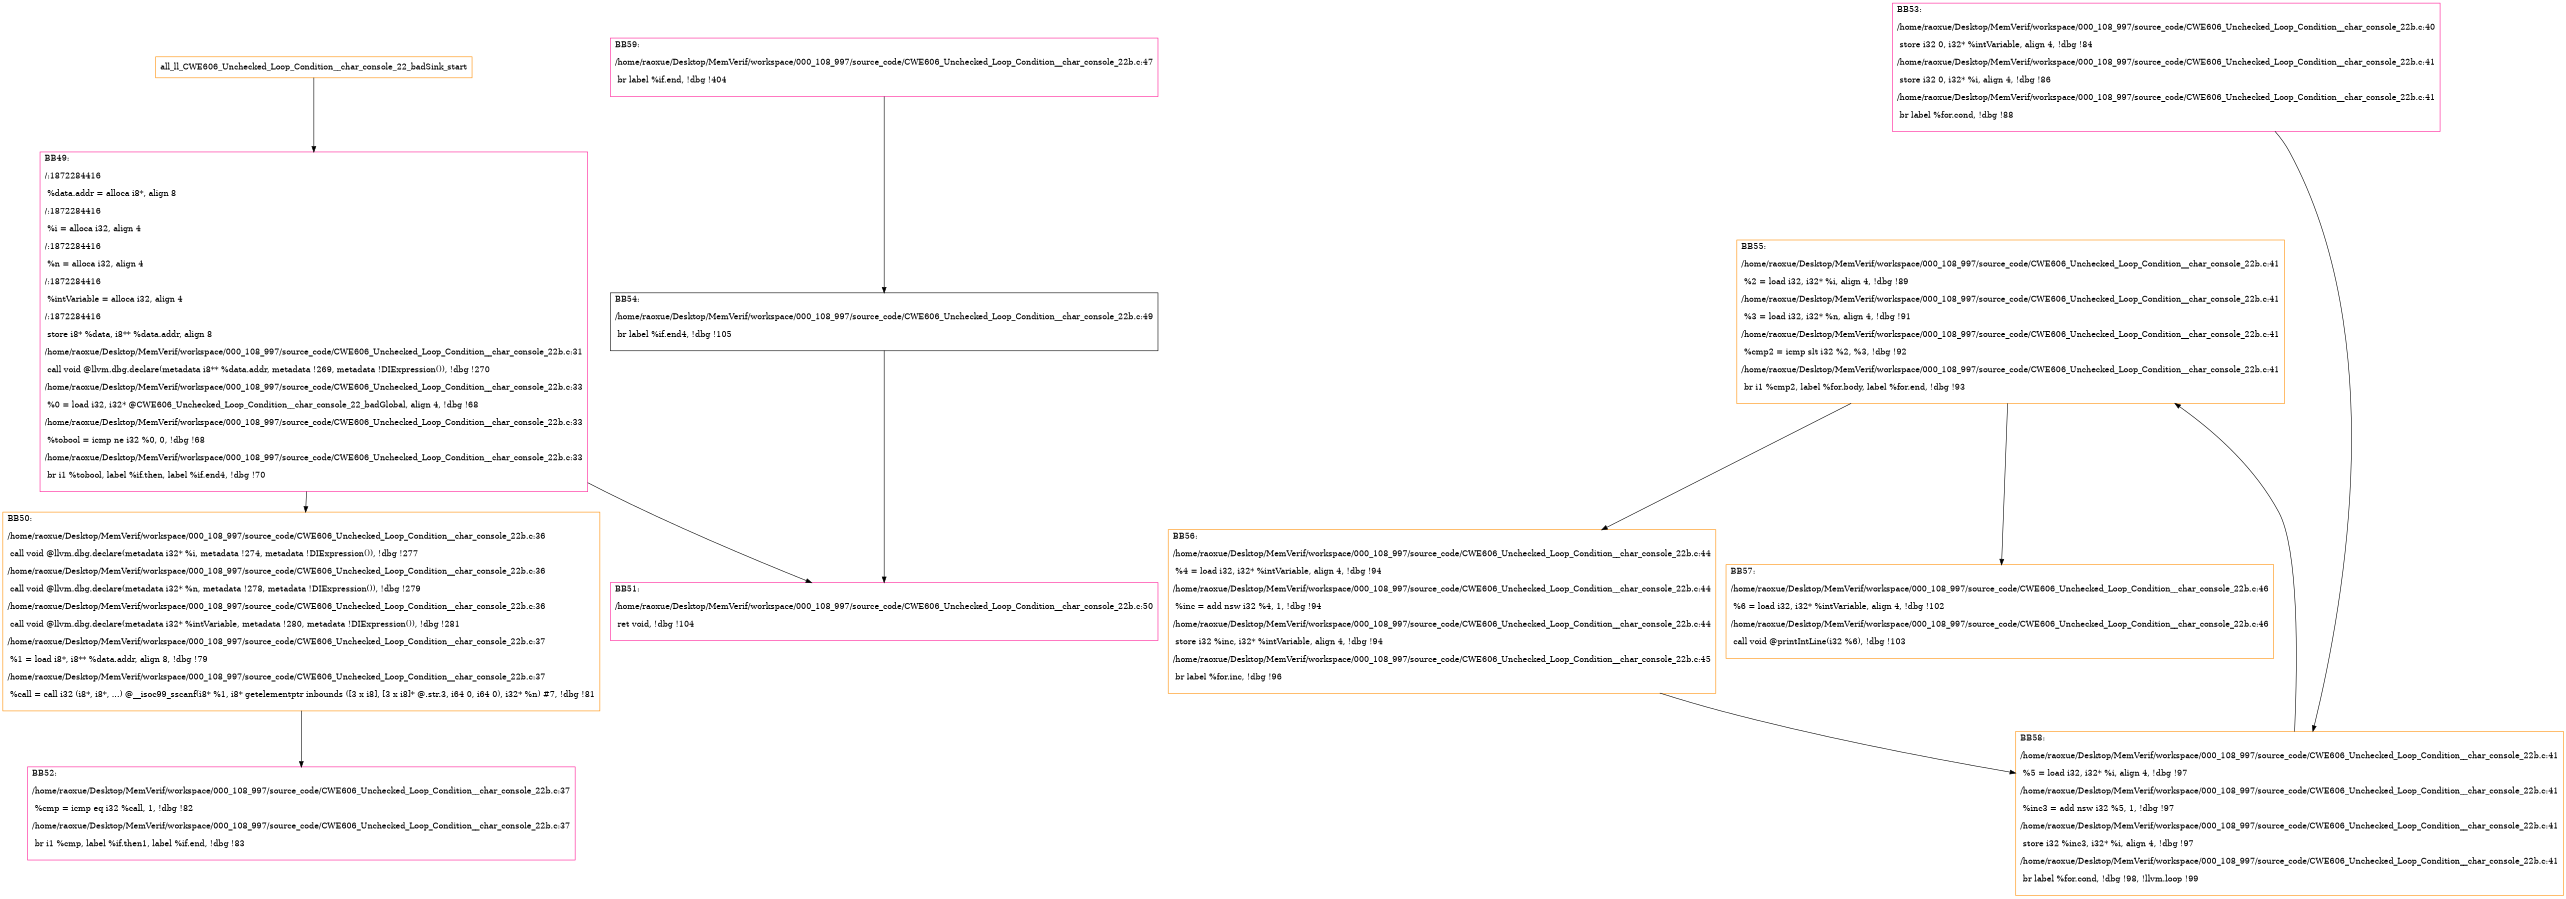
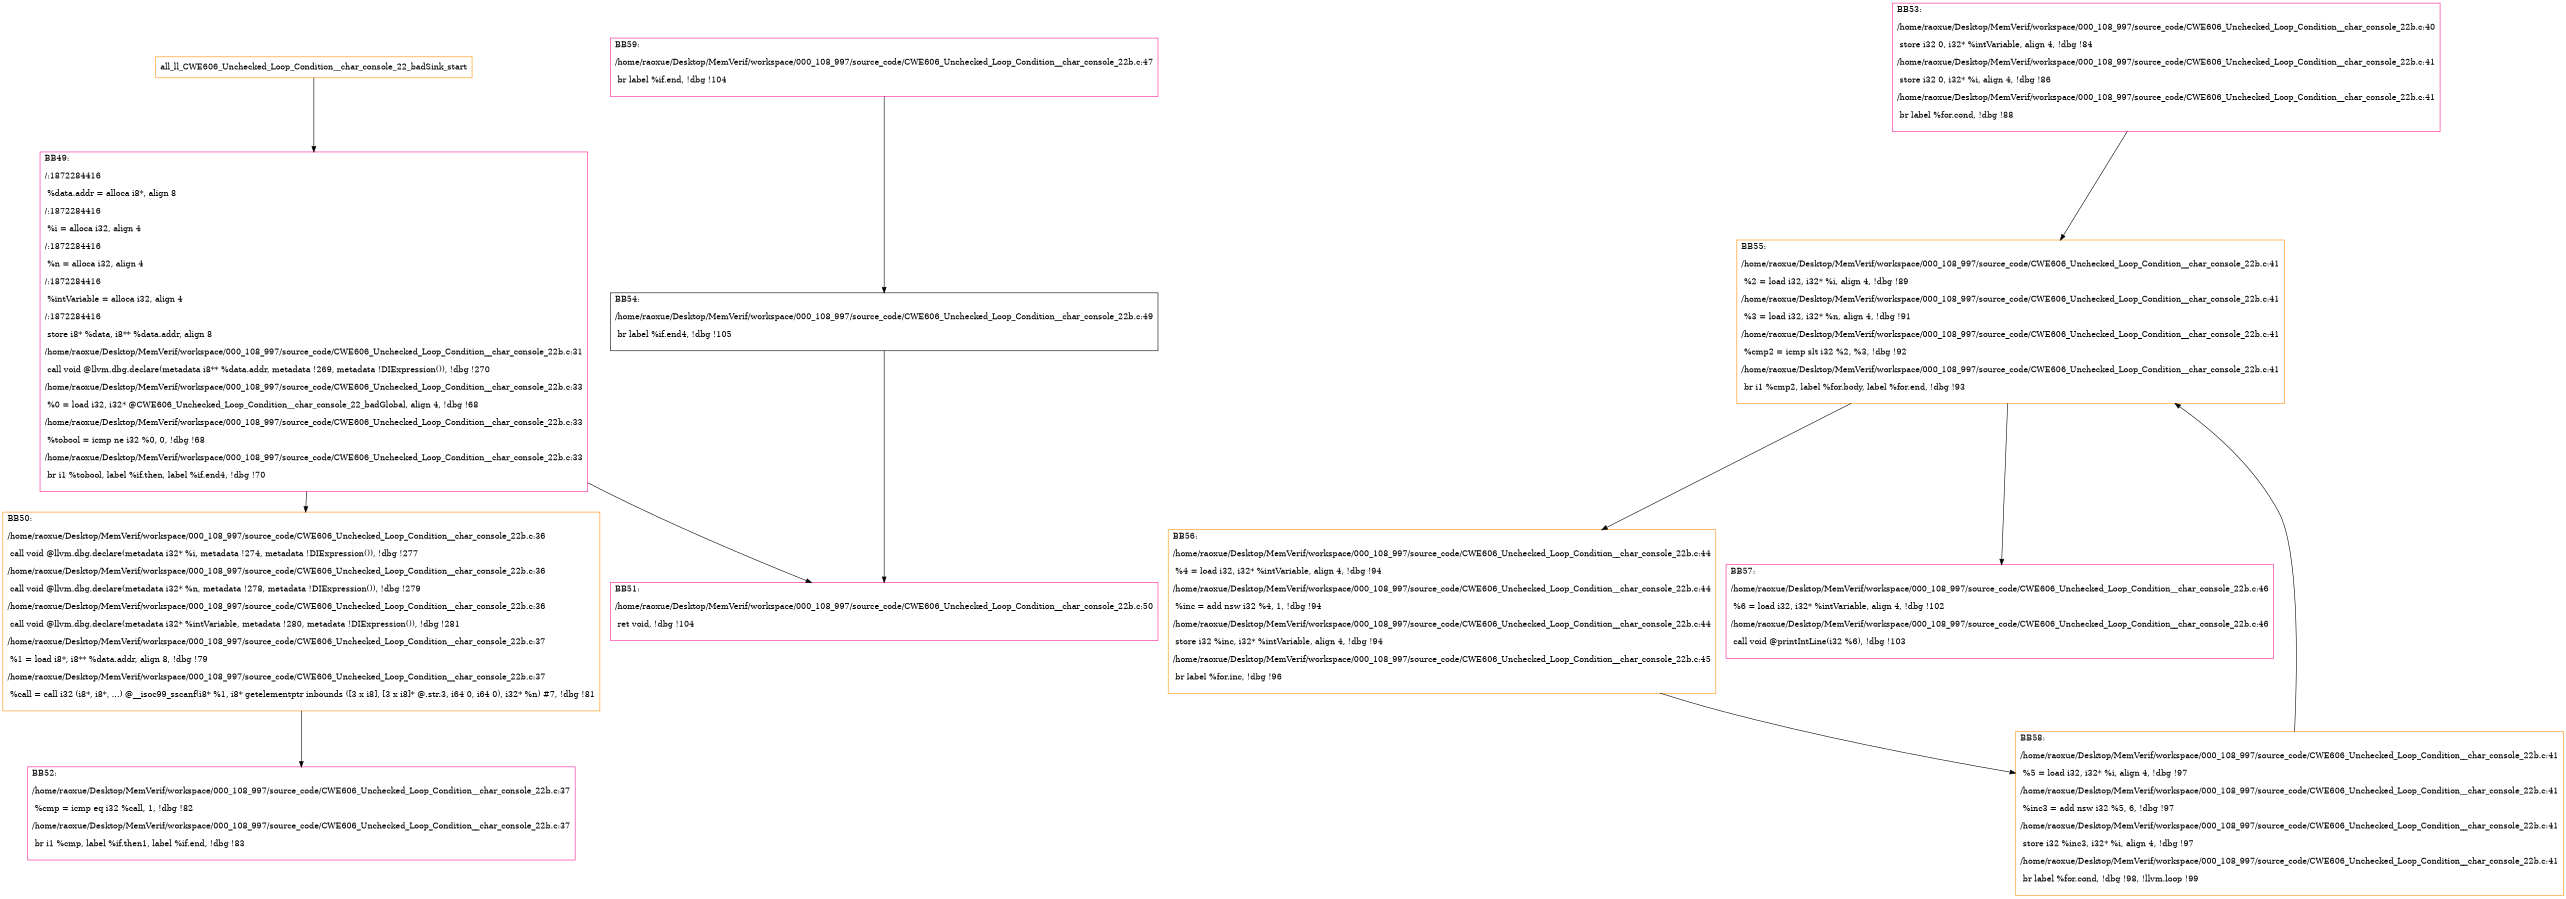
(671, 80) -> (671, 80)
(2351, 423) -> (2095, 183)
(2000, 612) -> (2000, 612)
(2097, 809) -> (2097, 809)
